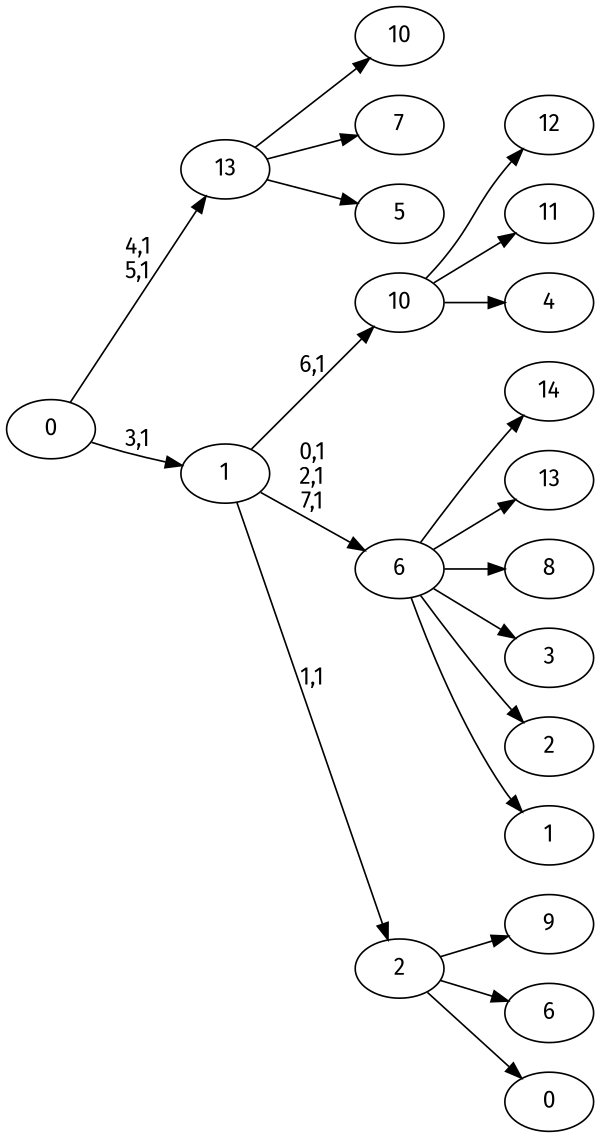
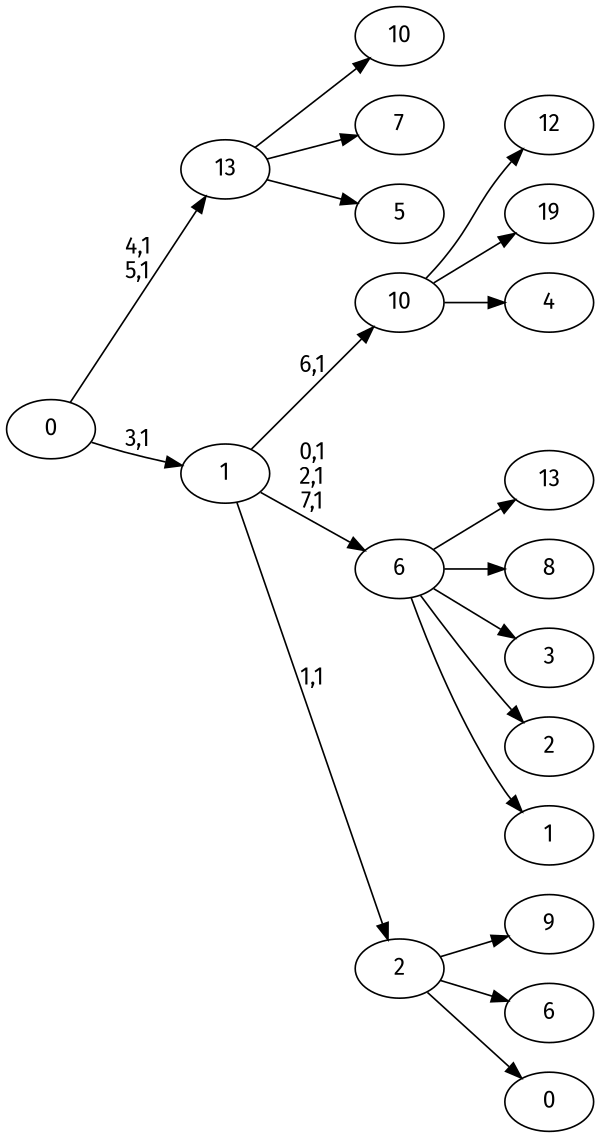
(549, 214) -> (549, 214)
(549, 391) -> none
